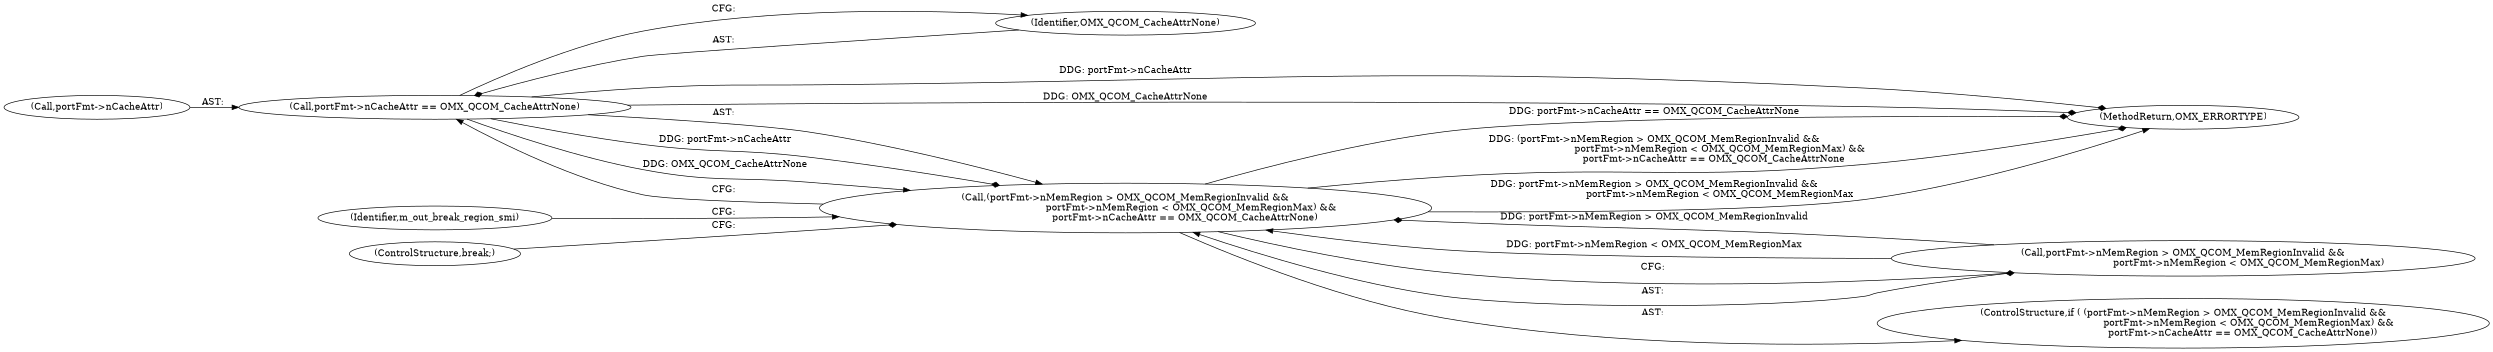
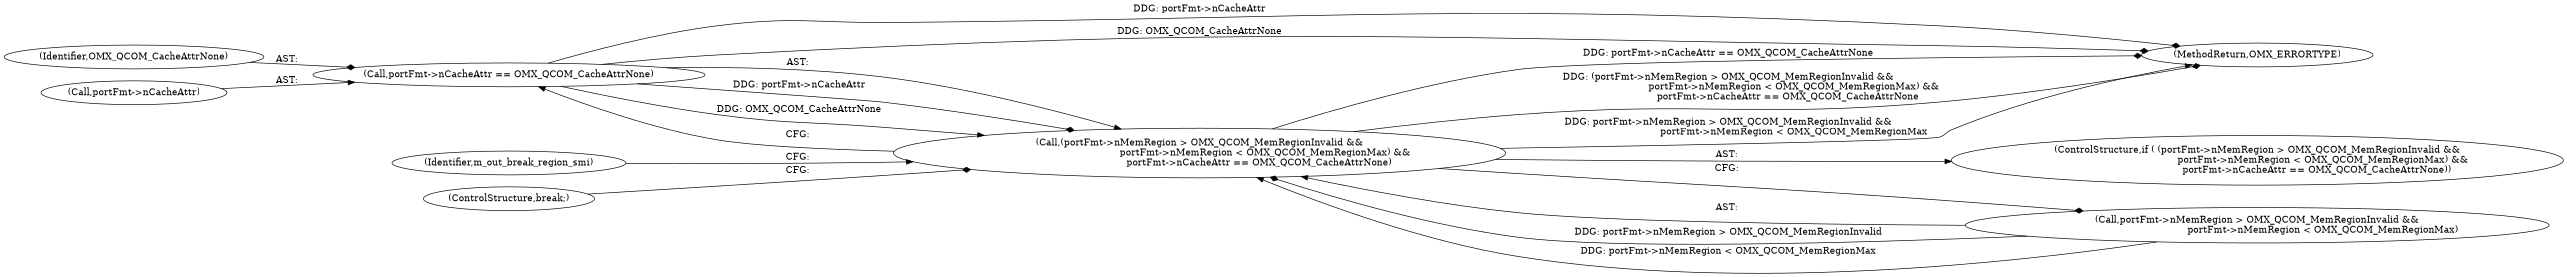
(734, 19) -> none
